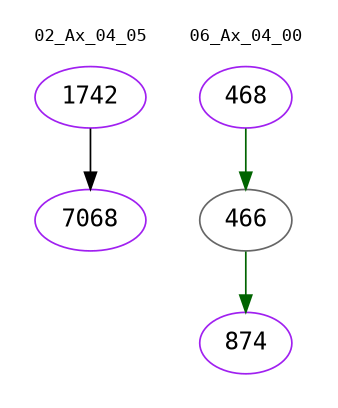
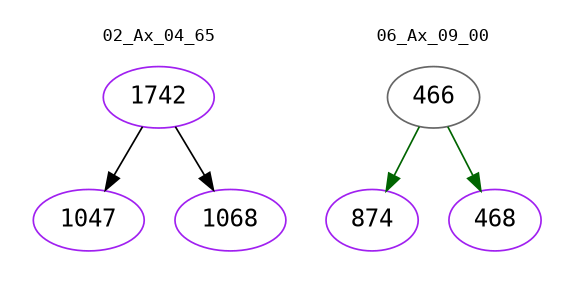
(91, 37) -> (160, 37)
(247, 37) -> (434, 37)
(246, 150) -> (460, 151)
none -> (89, 220)
(90, 220) -> (230, 220)
